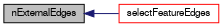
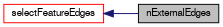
(106, 14) -> (126, 14)
